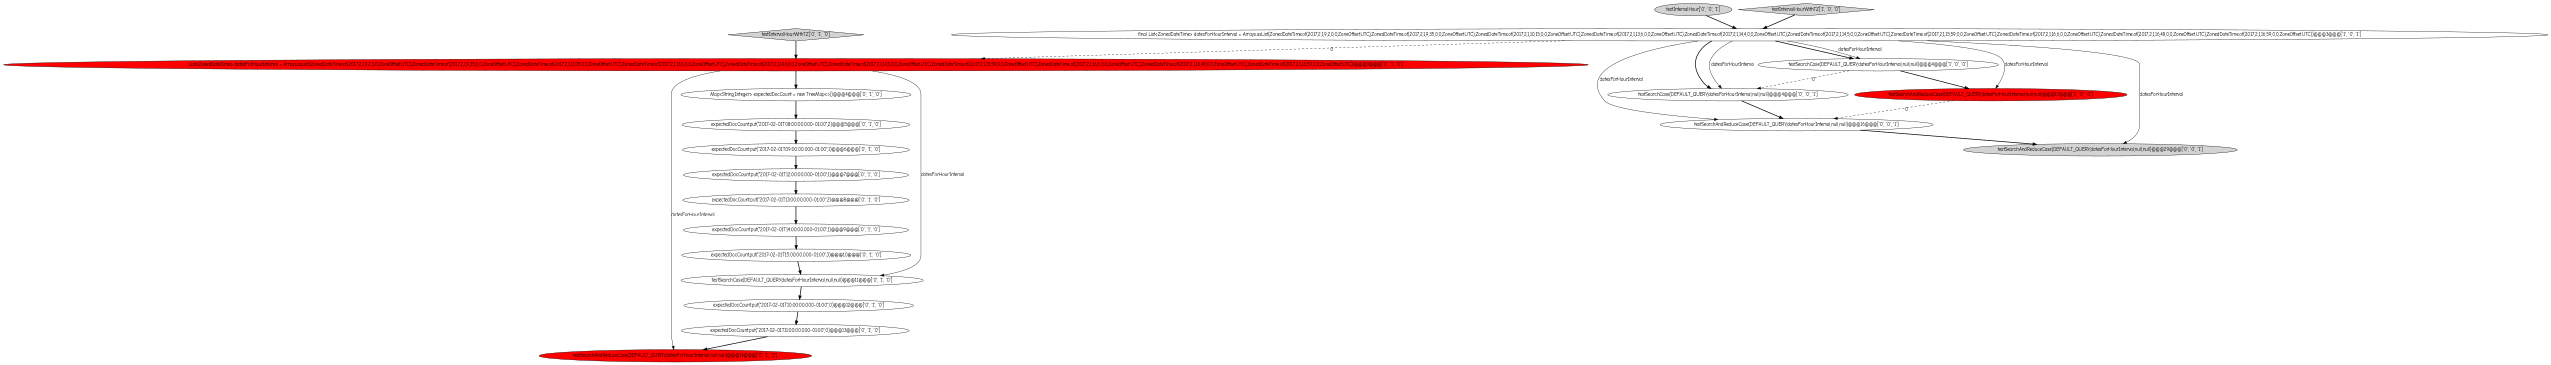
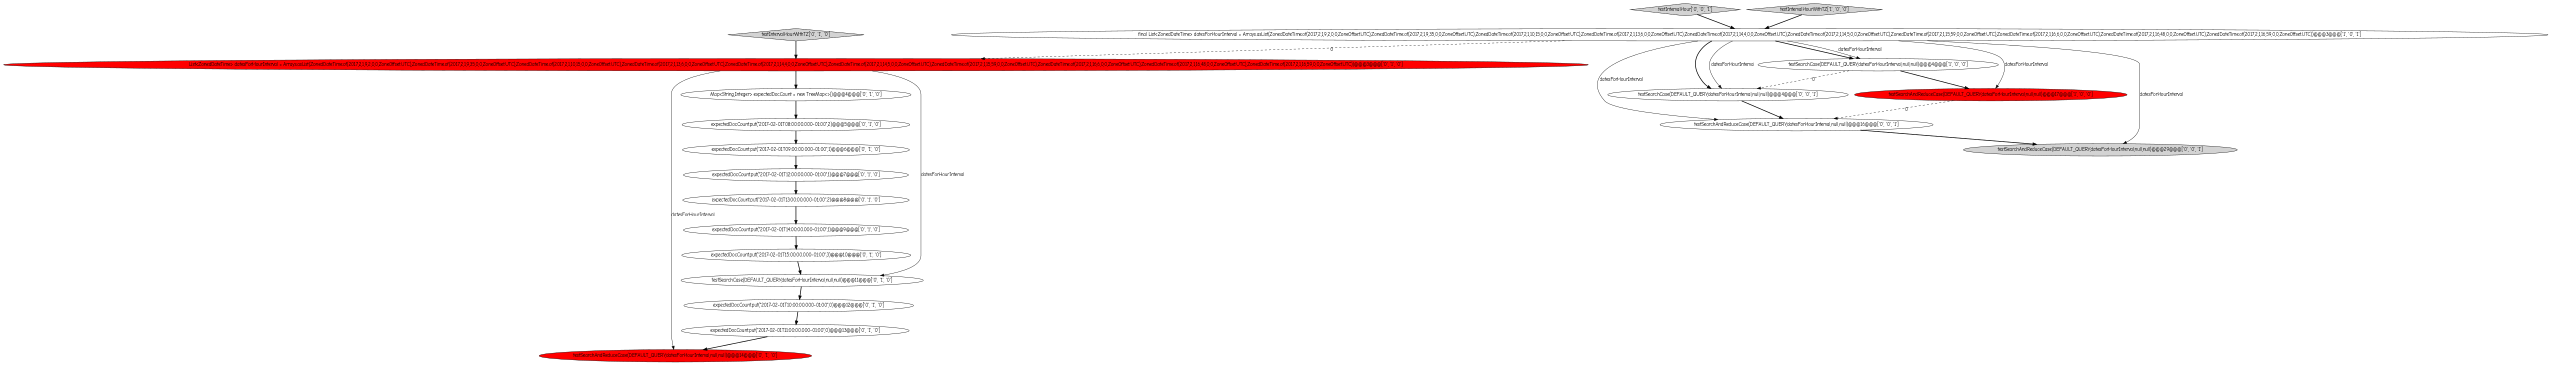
(1693, 10) -> (1685, 10)
